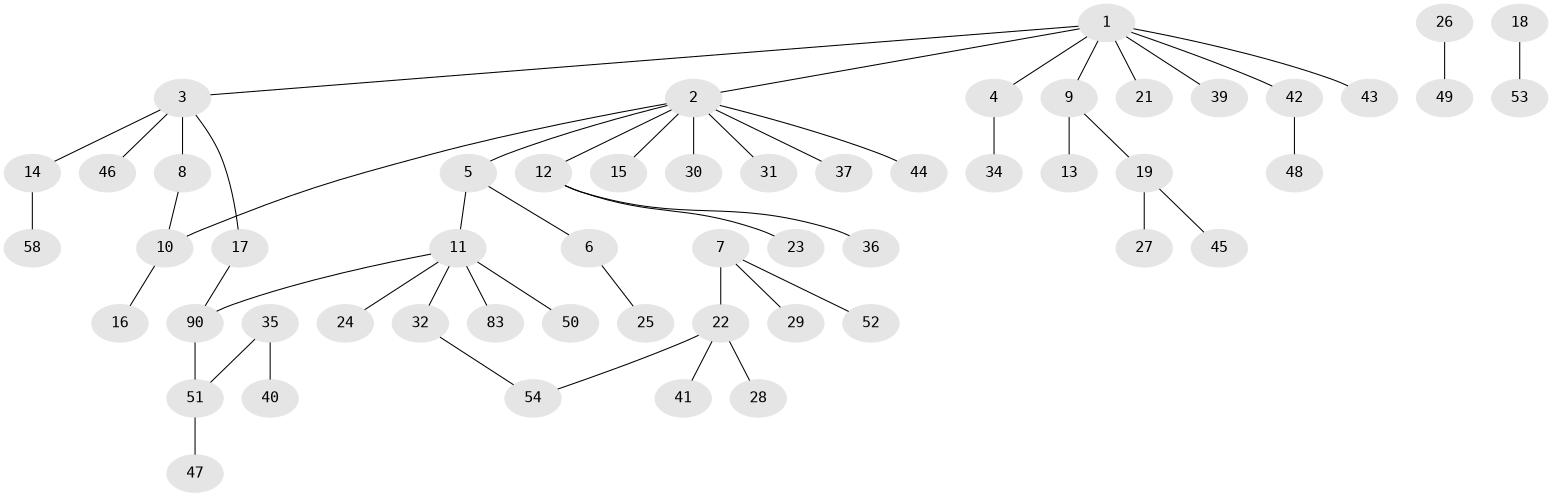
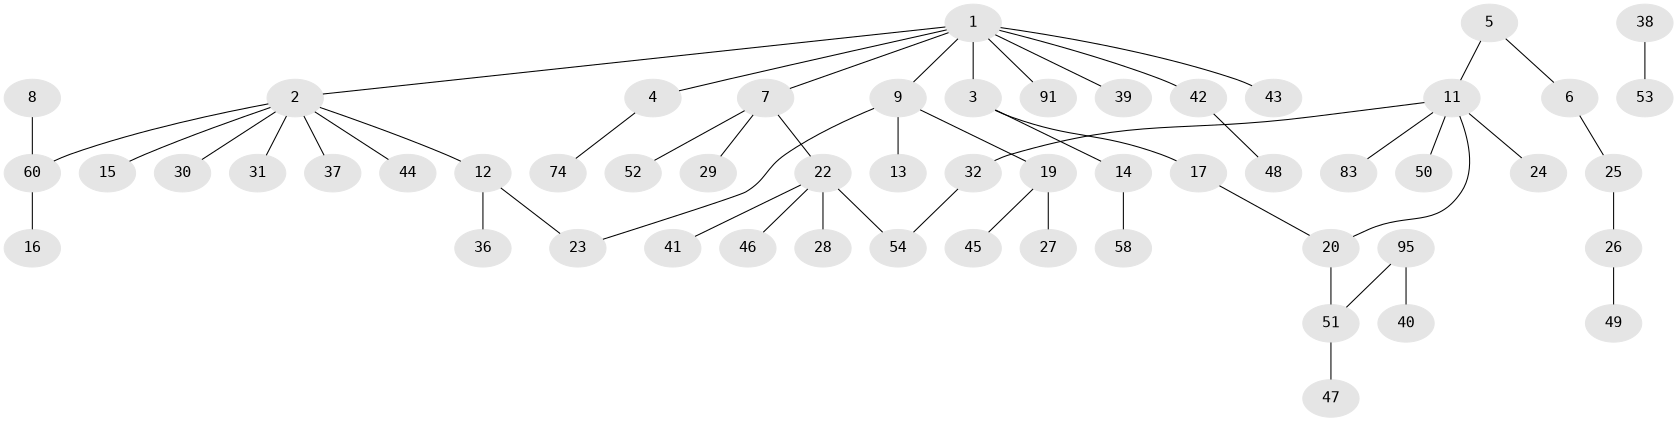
(1520, 23) -> (1645, 23)
none -> (869, 61)
(1144, 98) -> (1048, 98)
(578, 130) -> none
(145, 135) -> (786, 211)
(183, 136) -> none
(994, 173) -> (558, 173)
none -> (748, 191)
none -> (1614, 211)
(165, 248) -> (32, 173)
(195, 323) -> (1331, 248)
(270, 323) -> (1406, 248)
